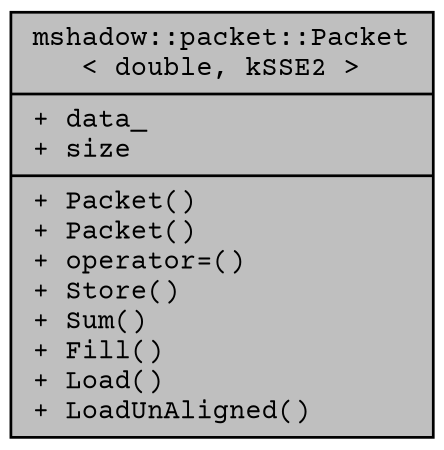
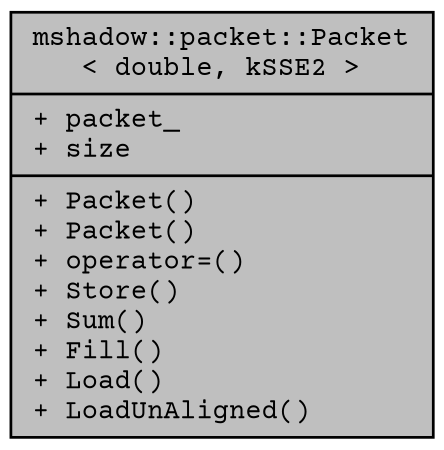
(91, 119) -> (108, 119)
